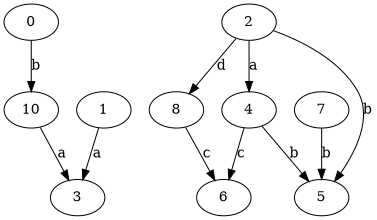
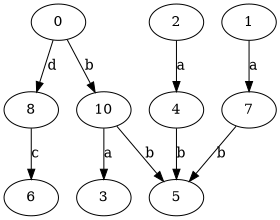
(216, 62) -> (46, 61)
(353, 84) -> (137, 150)
(92, 149) -> (249, 61)
(238, 149) -> none
